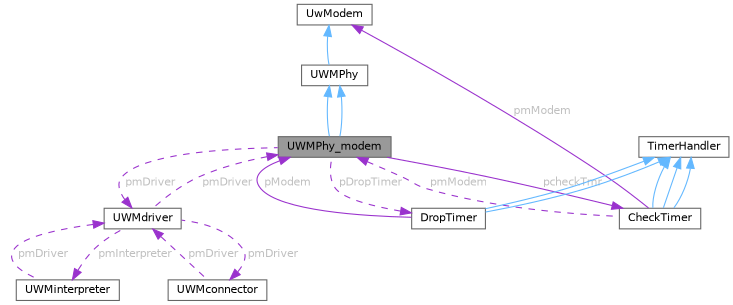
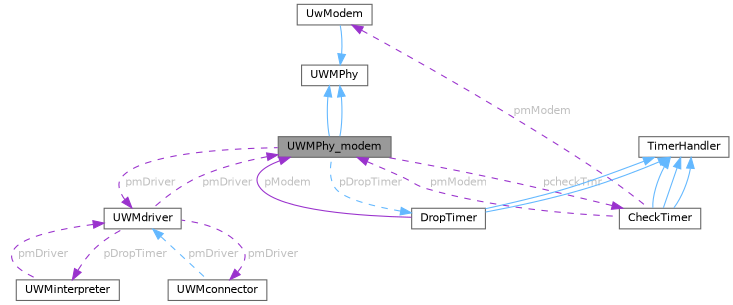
(327, 51) -> (342, 40)
(508, 114) -> (508, 114)
(500, 179) -> (500, 179)
(351, 198) -> (351, 198)
(133, 254) -> (133, 254)
(184, 258) -> (184, 258)
